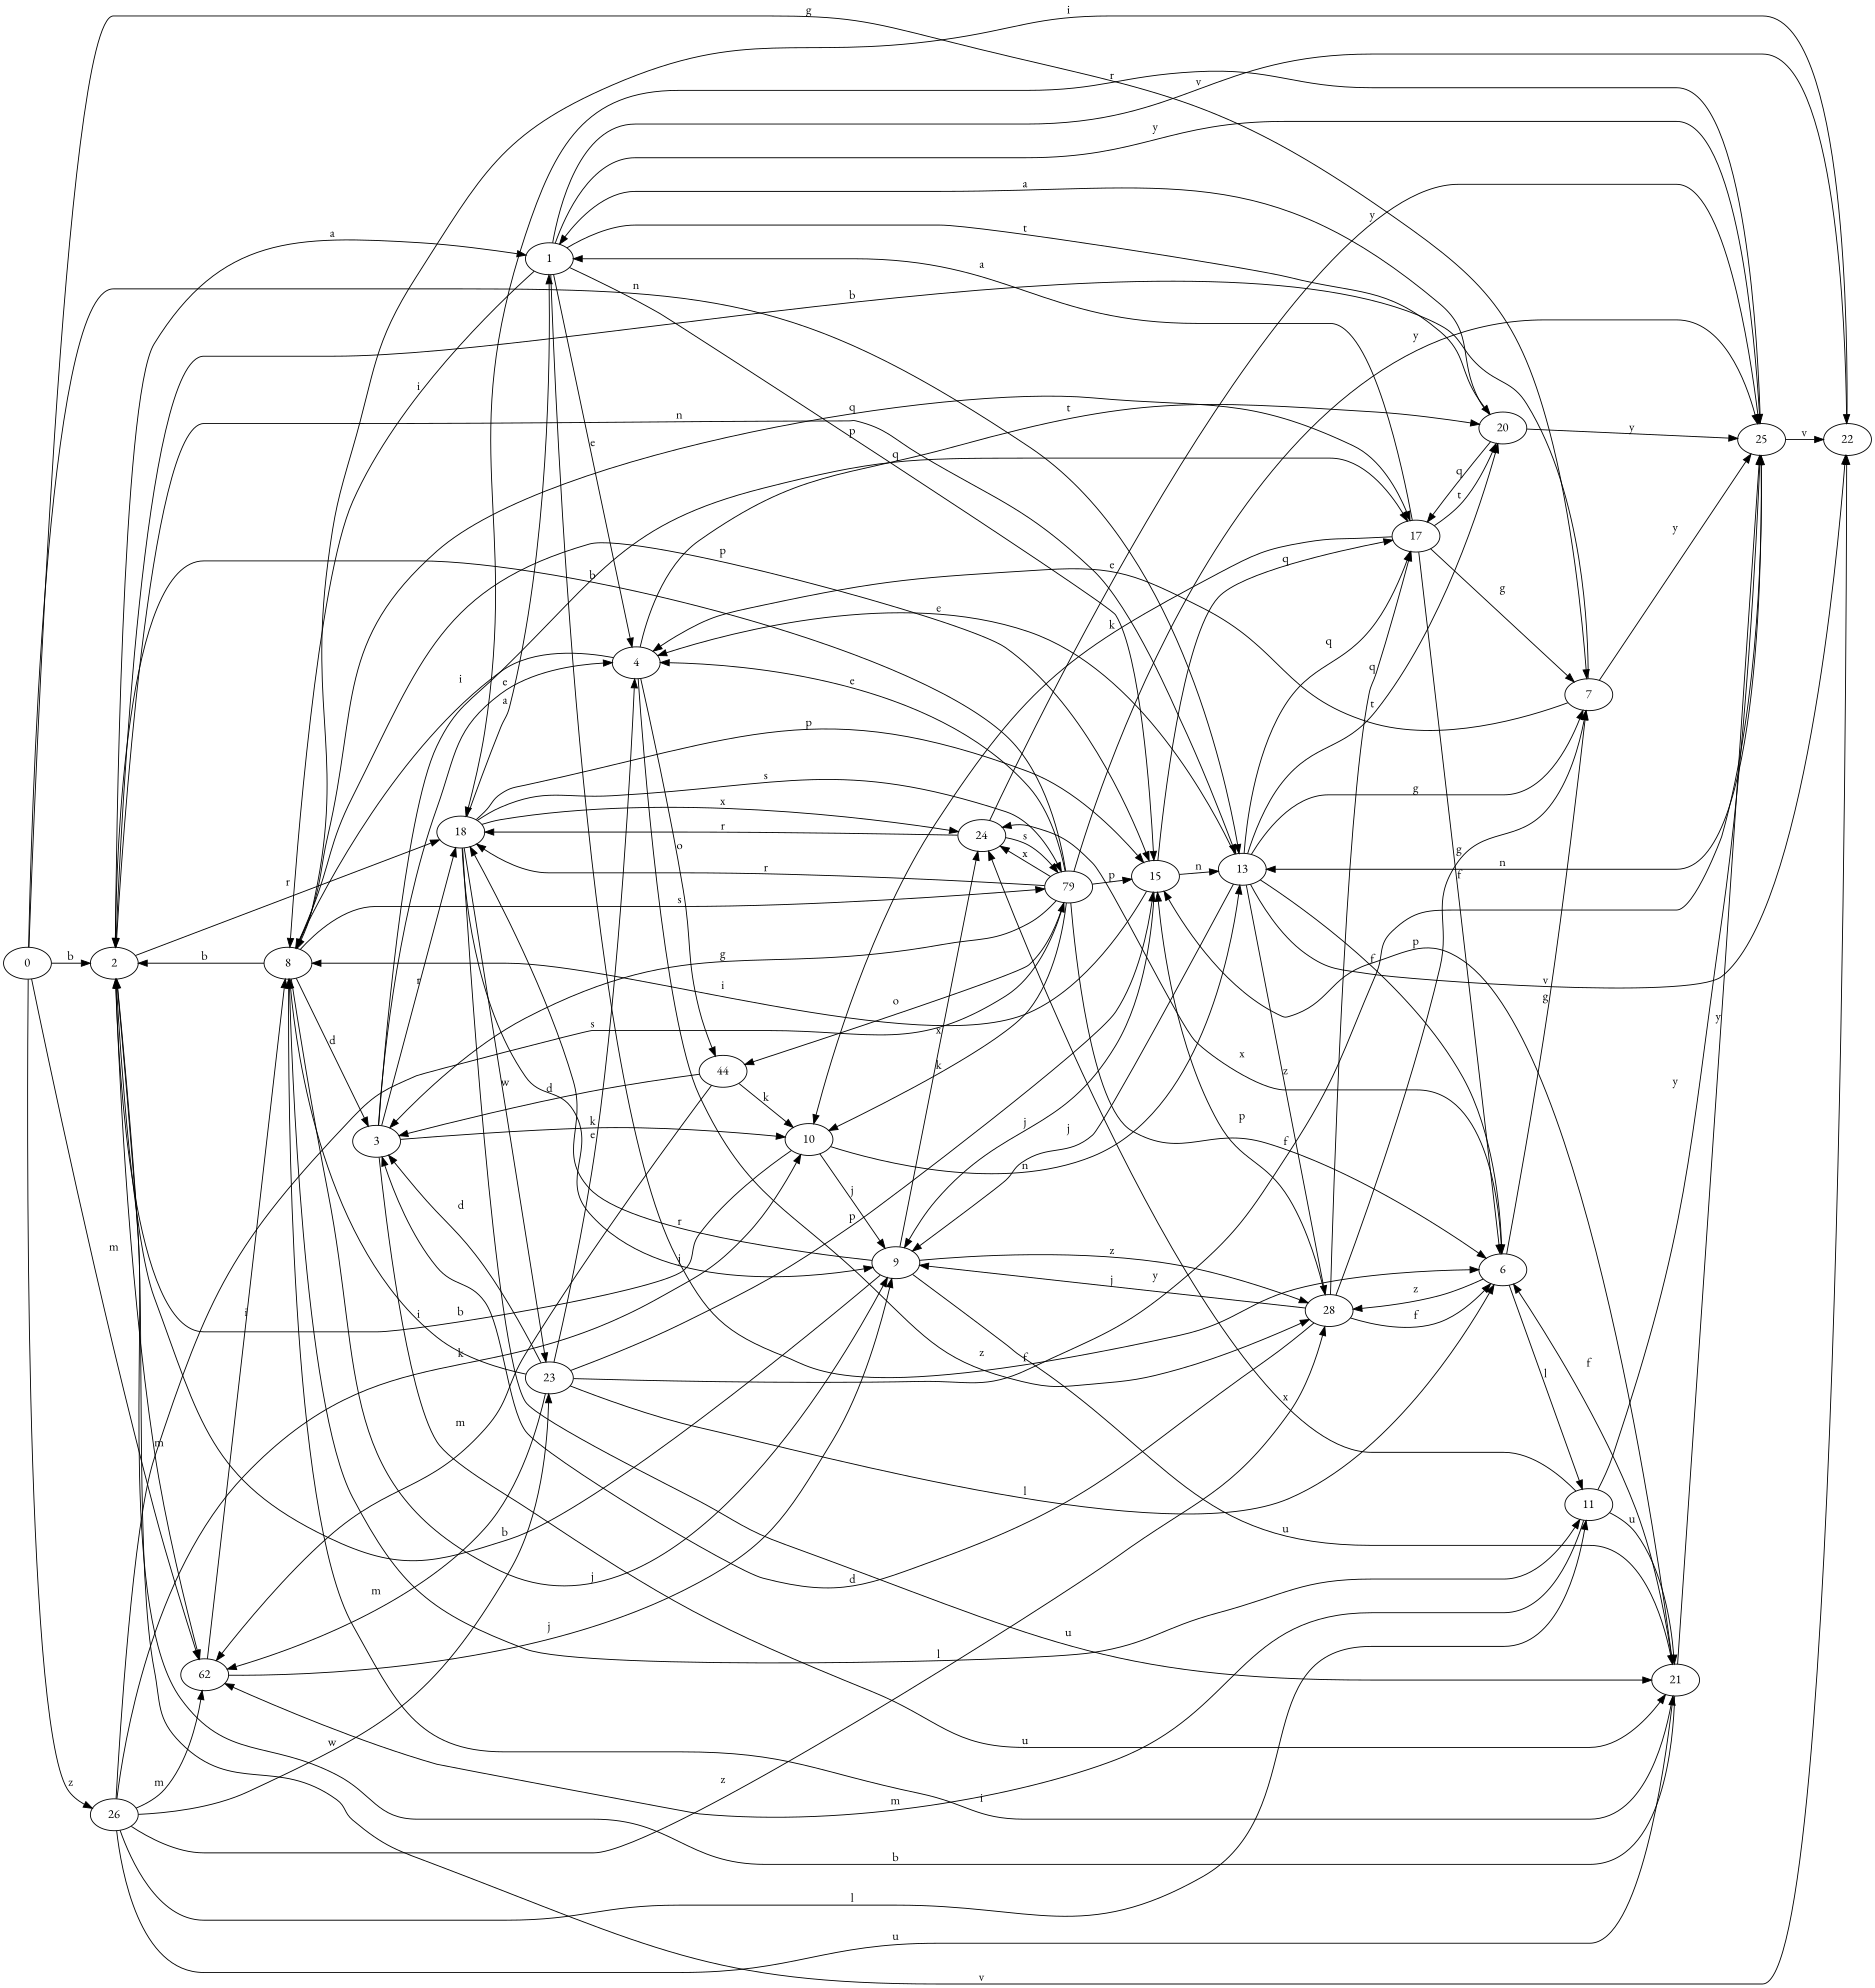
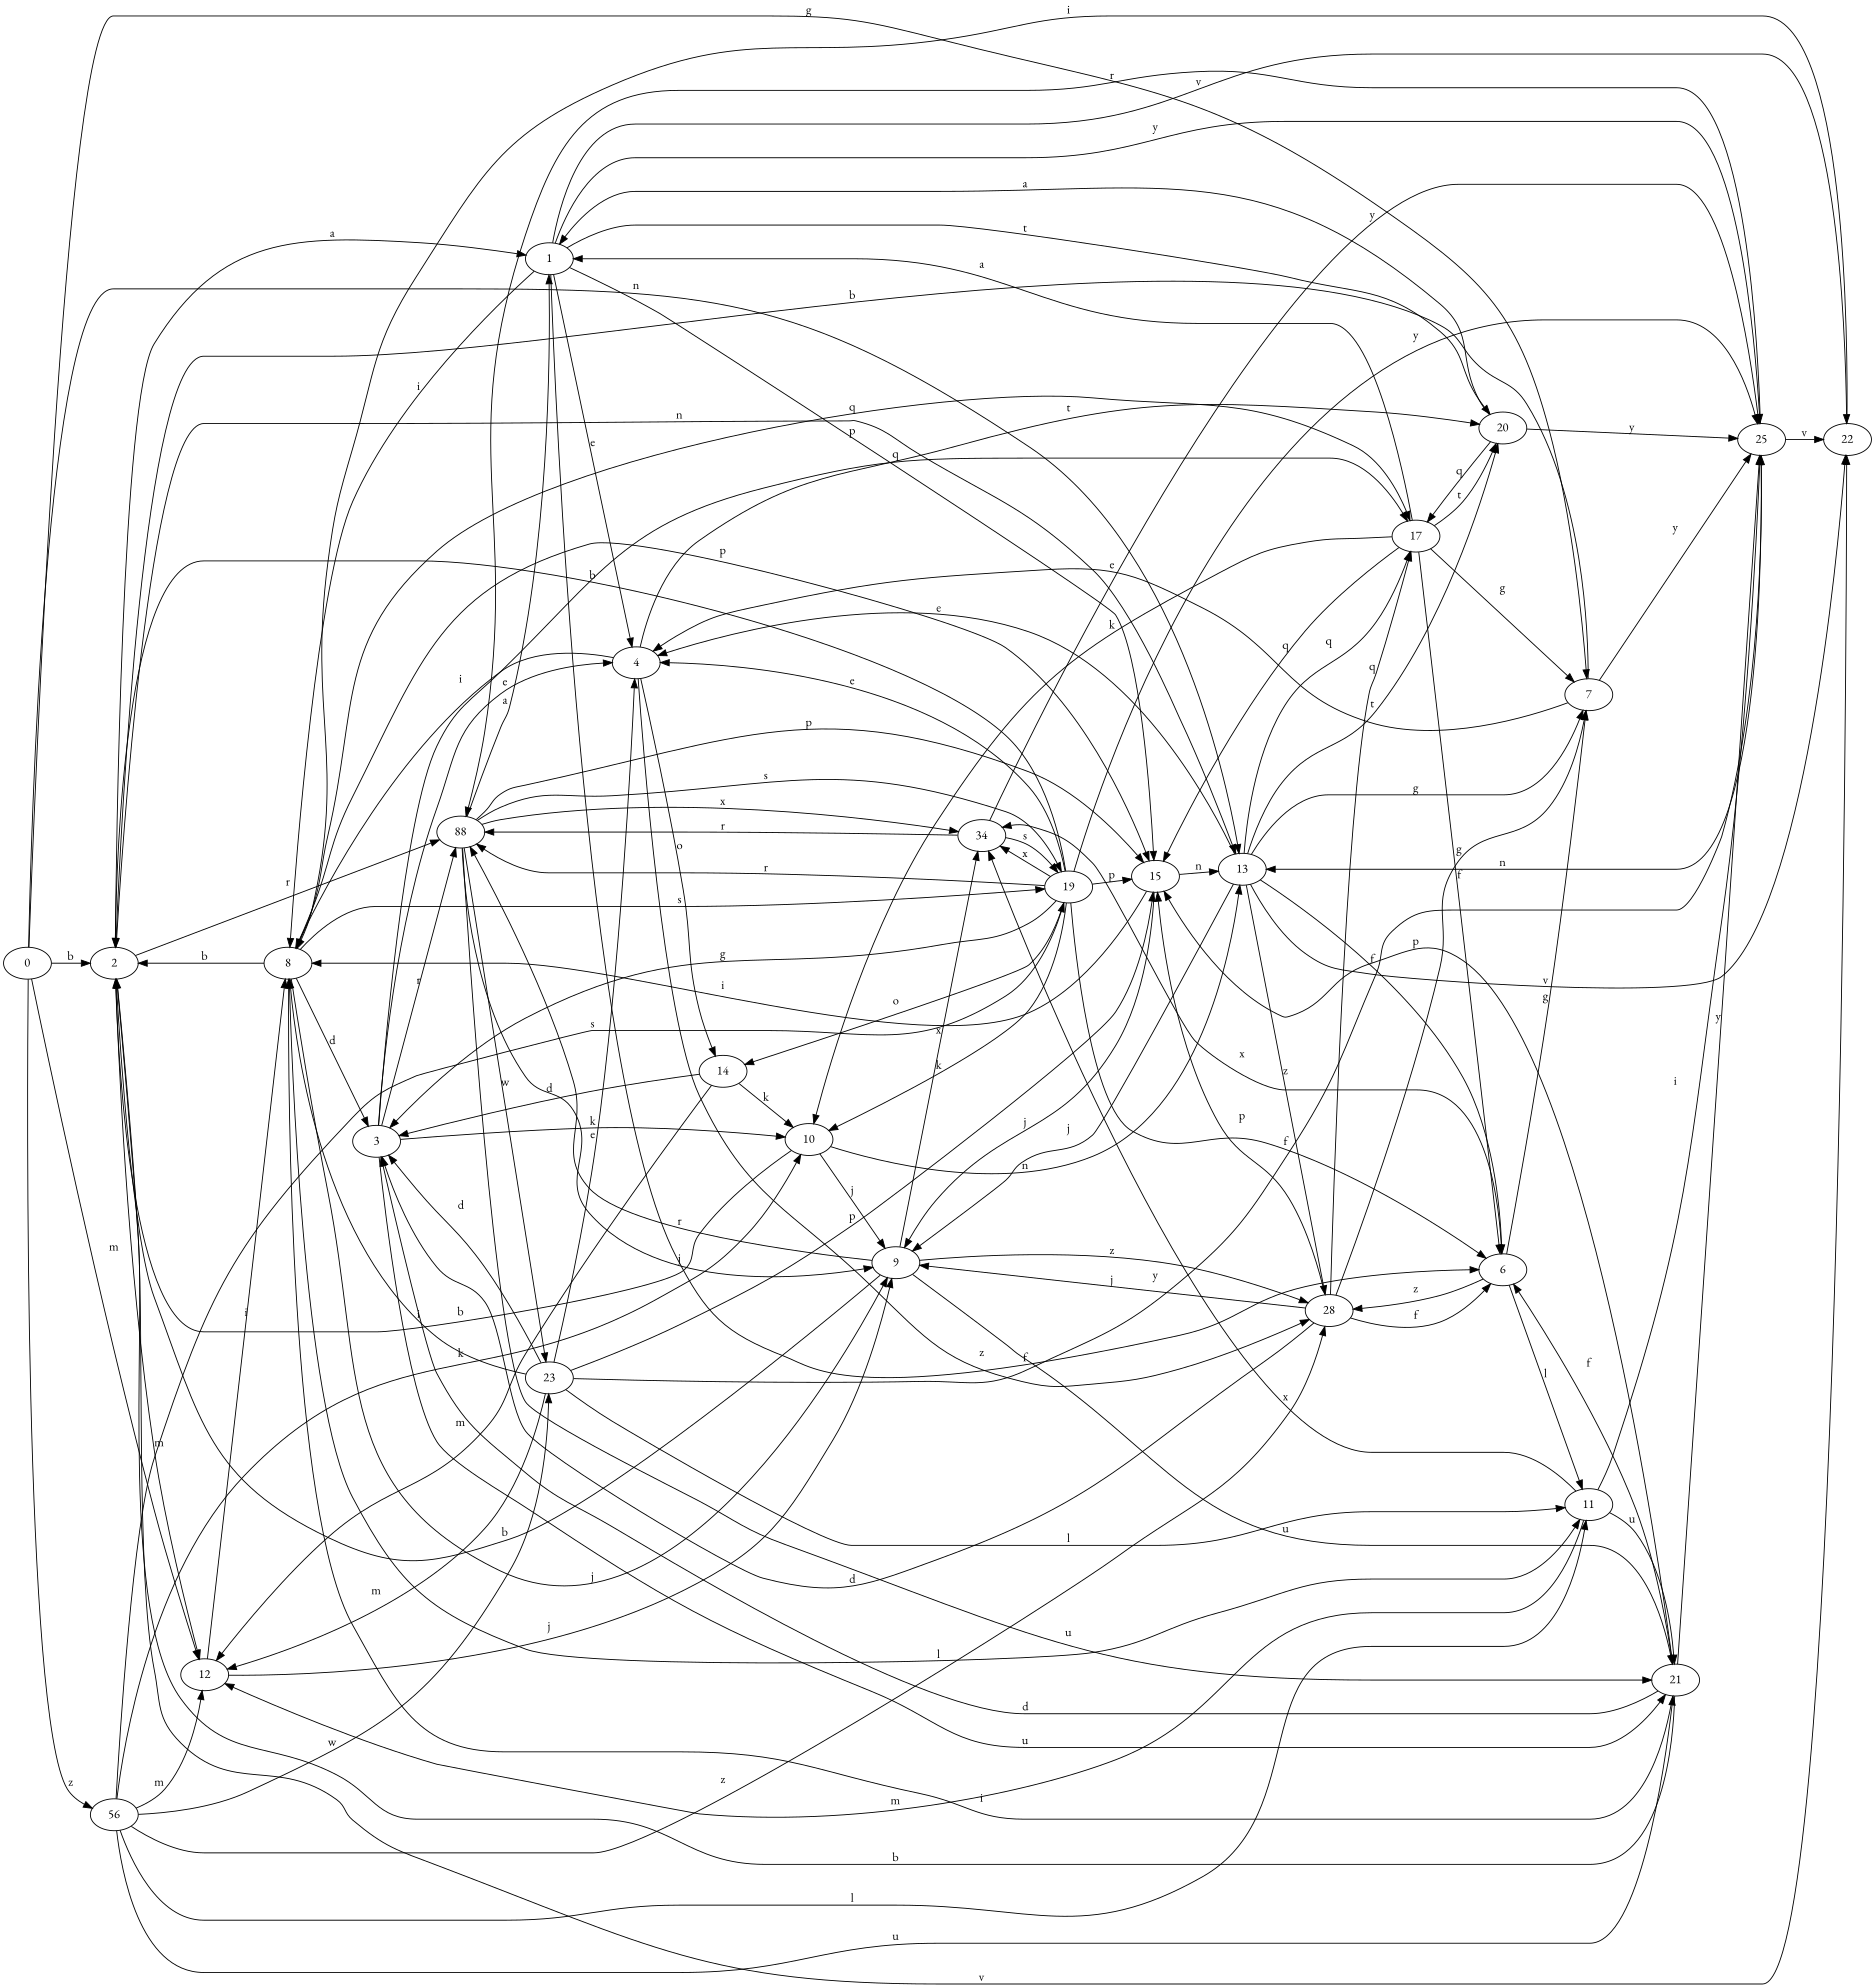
(1197, 640) -> (1264, 685)
(461, 832) -> (461, 832)
(982, 836) -> (982, 836)
(1069, 887) -> (1069, 887)
(723, 1071) -> (723, 1071)
(1676, 1081) -> (1676, 1081)
(1044, 1501) -> (1043, 1545)
(205, 1675) -> (205, 1675)
none -> (896, 1678)
(114, 1815) -> (114, 1815)
